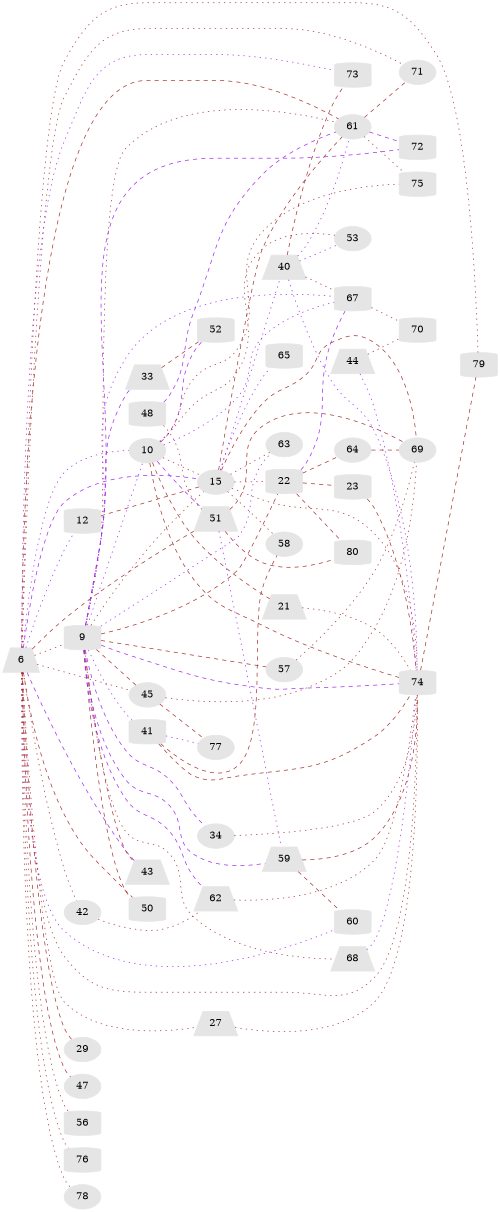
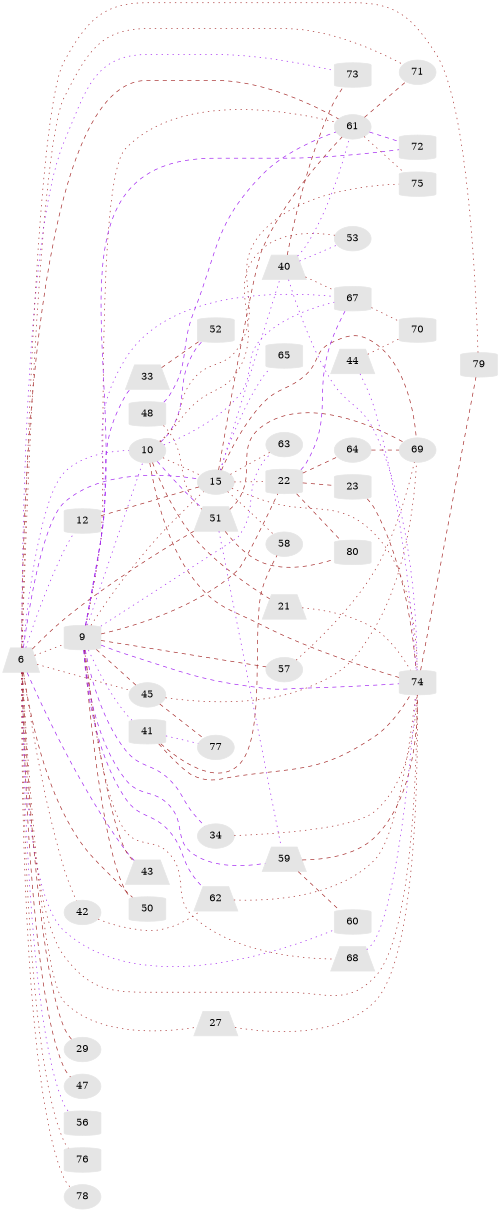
(39, 982) -> (39, 982)
